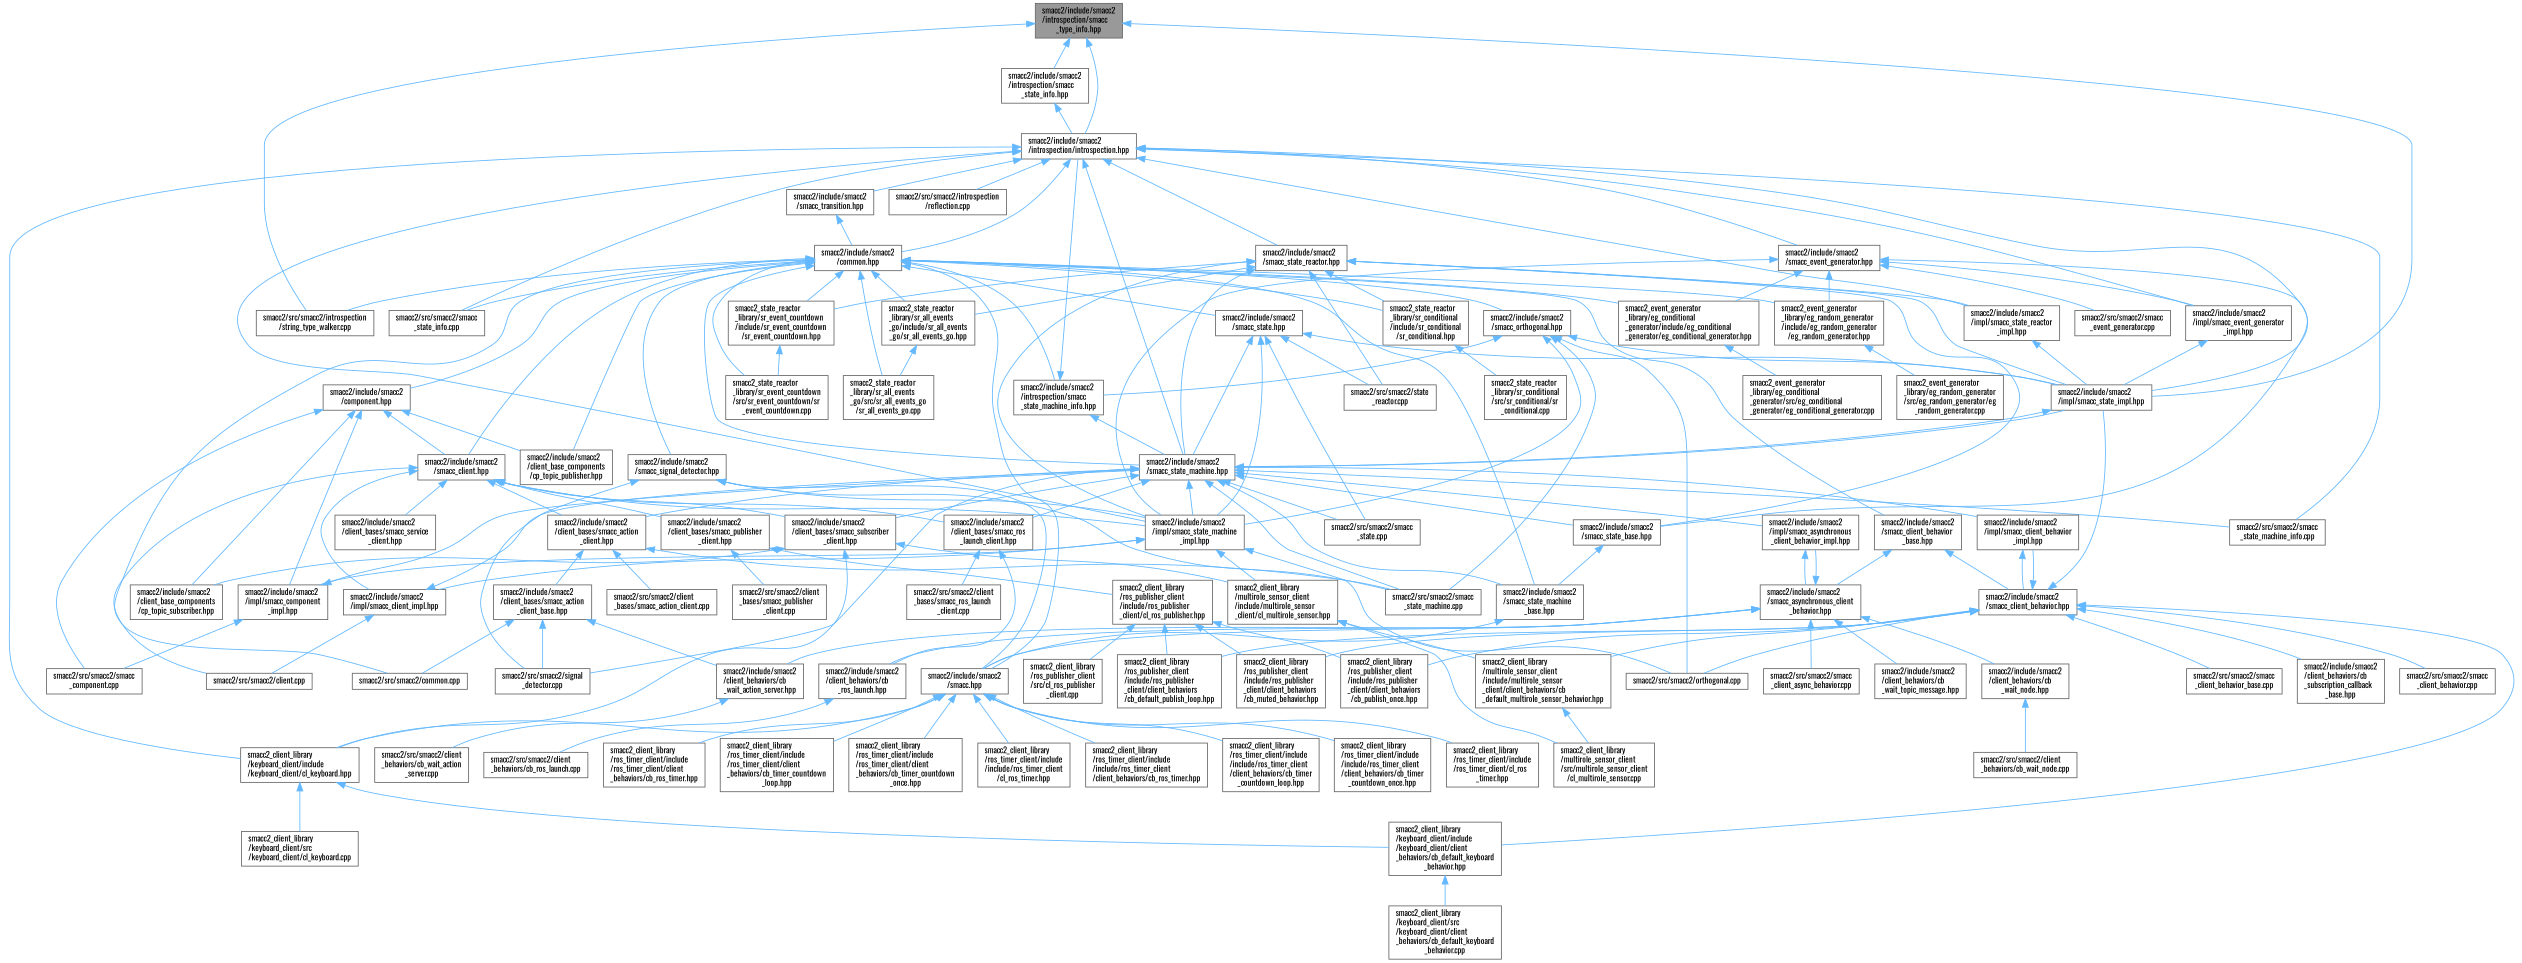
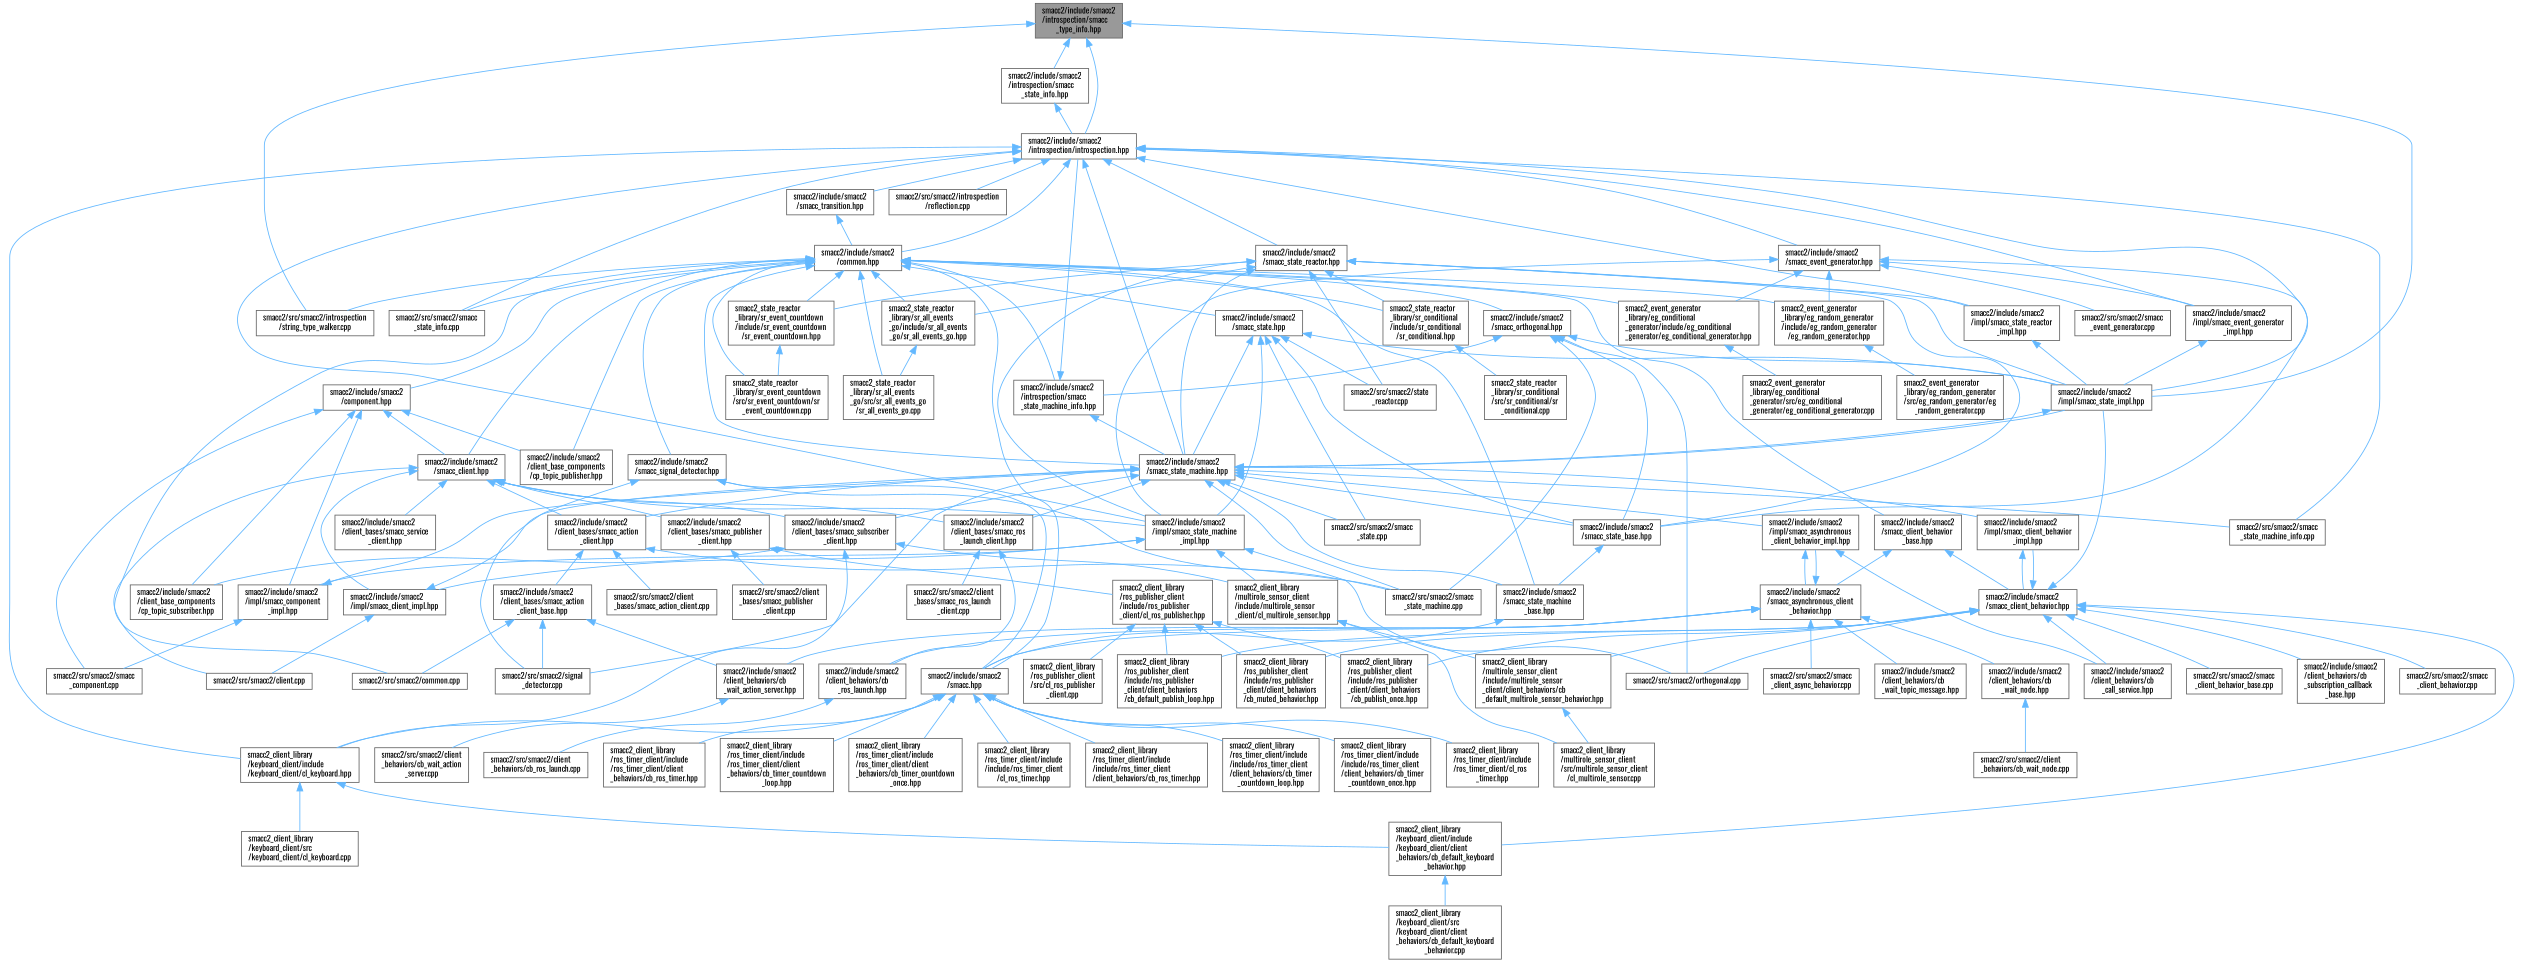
(1530, 450) -> (1646, 409)
none -> (1389, 455)
(935, 500) -> none
(1191, 502) -> none
none -> (2128, 681)
